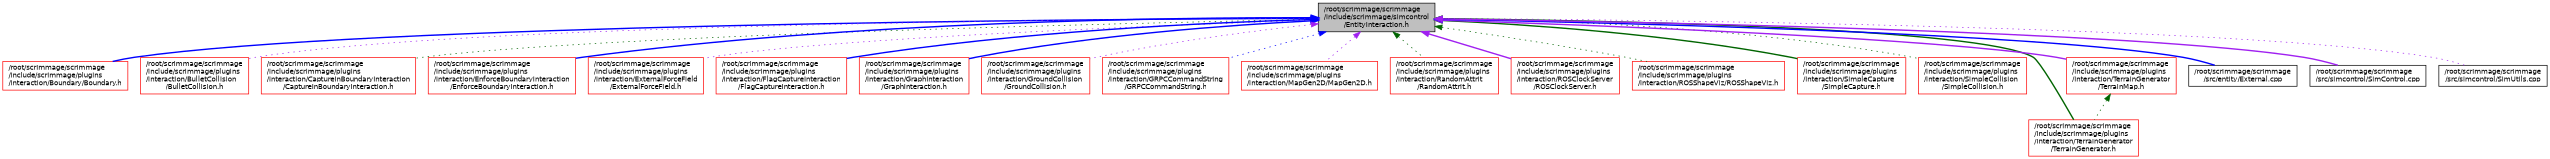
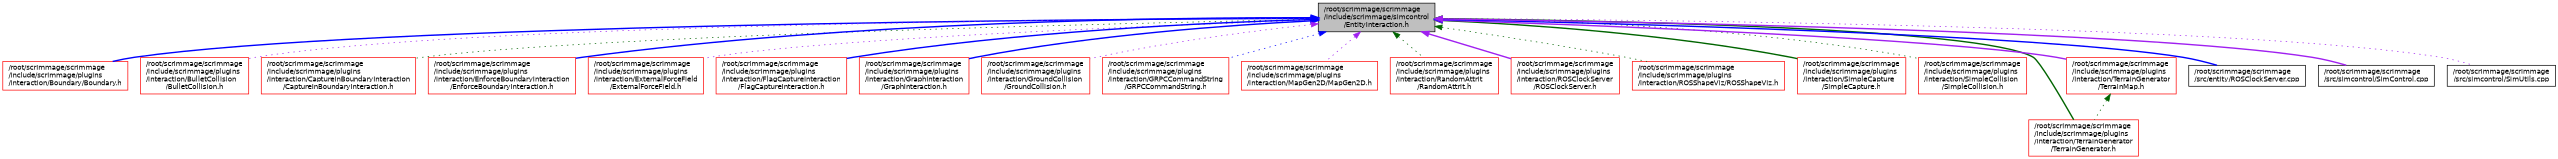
(2243, 76) -> (2247, 76)
